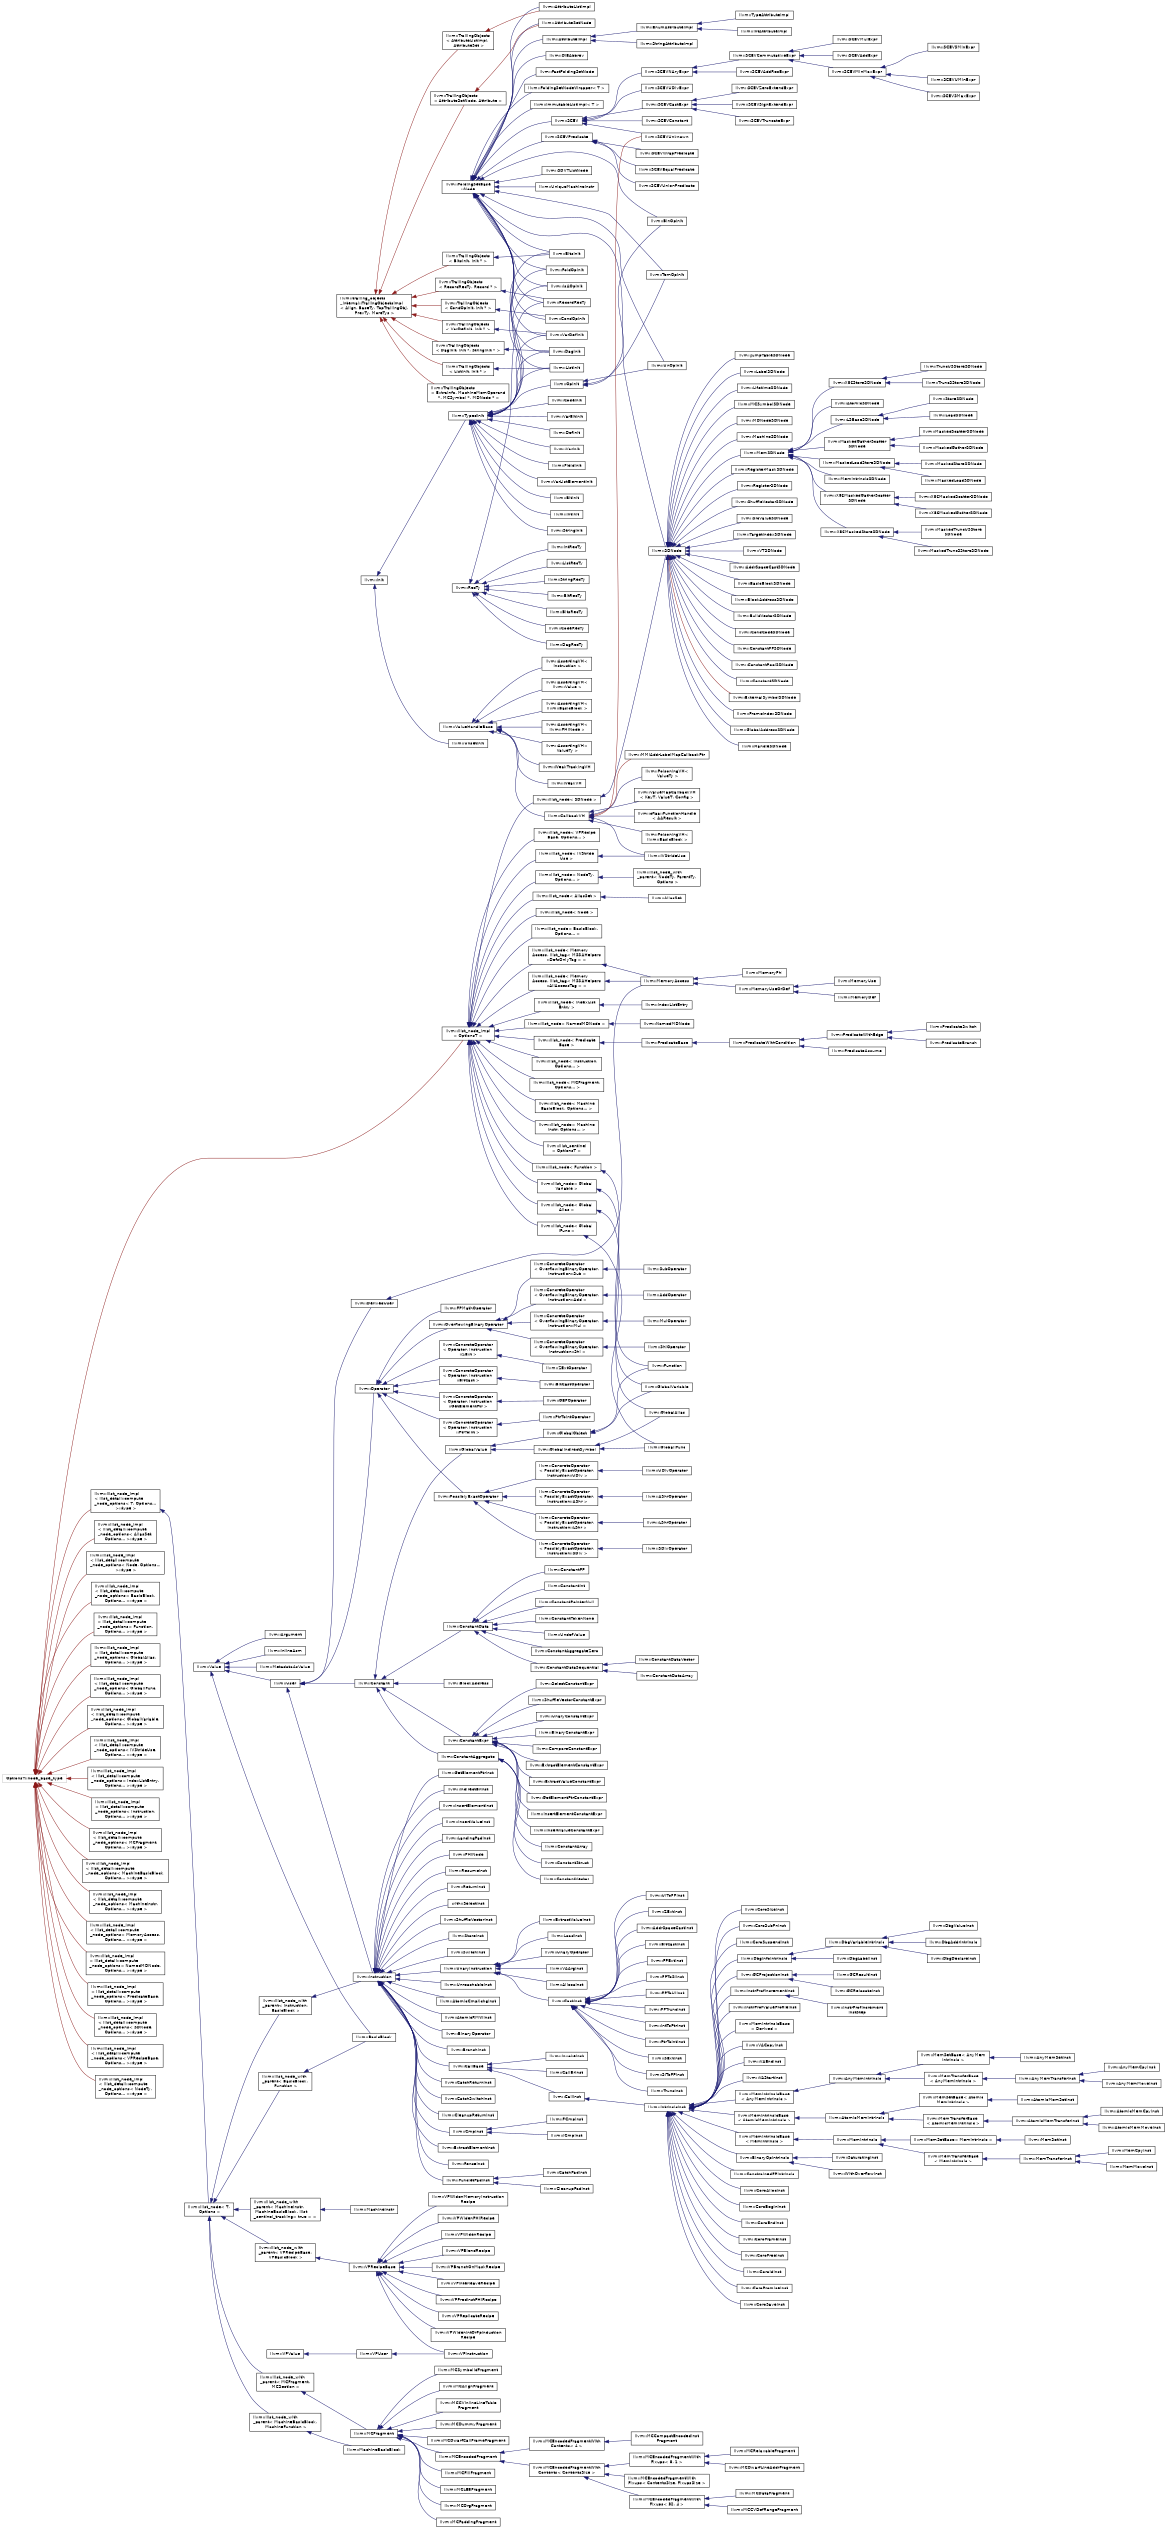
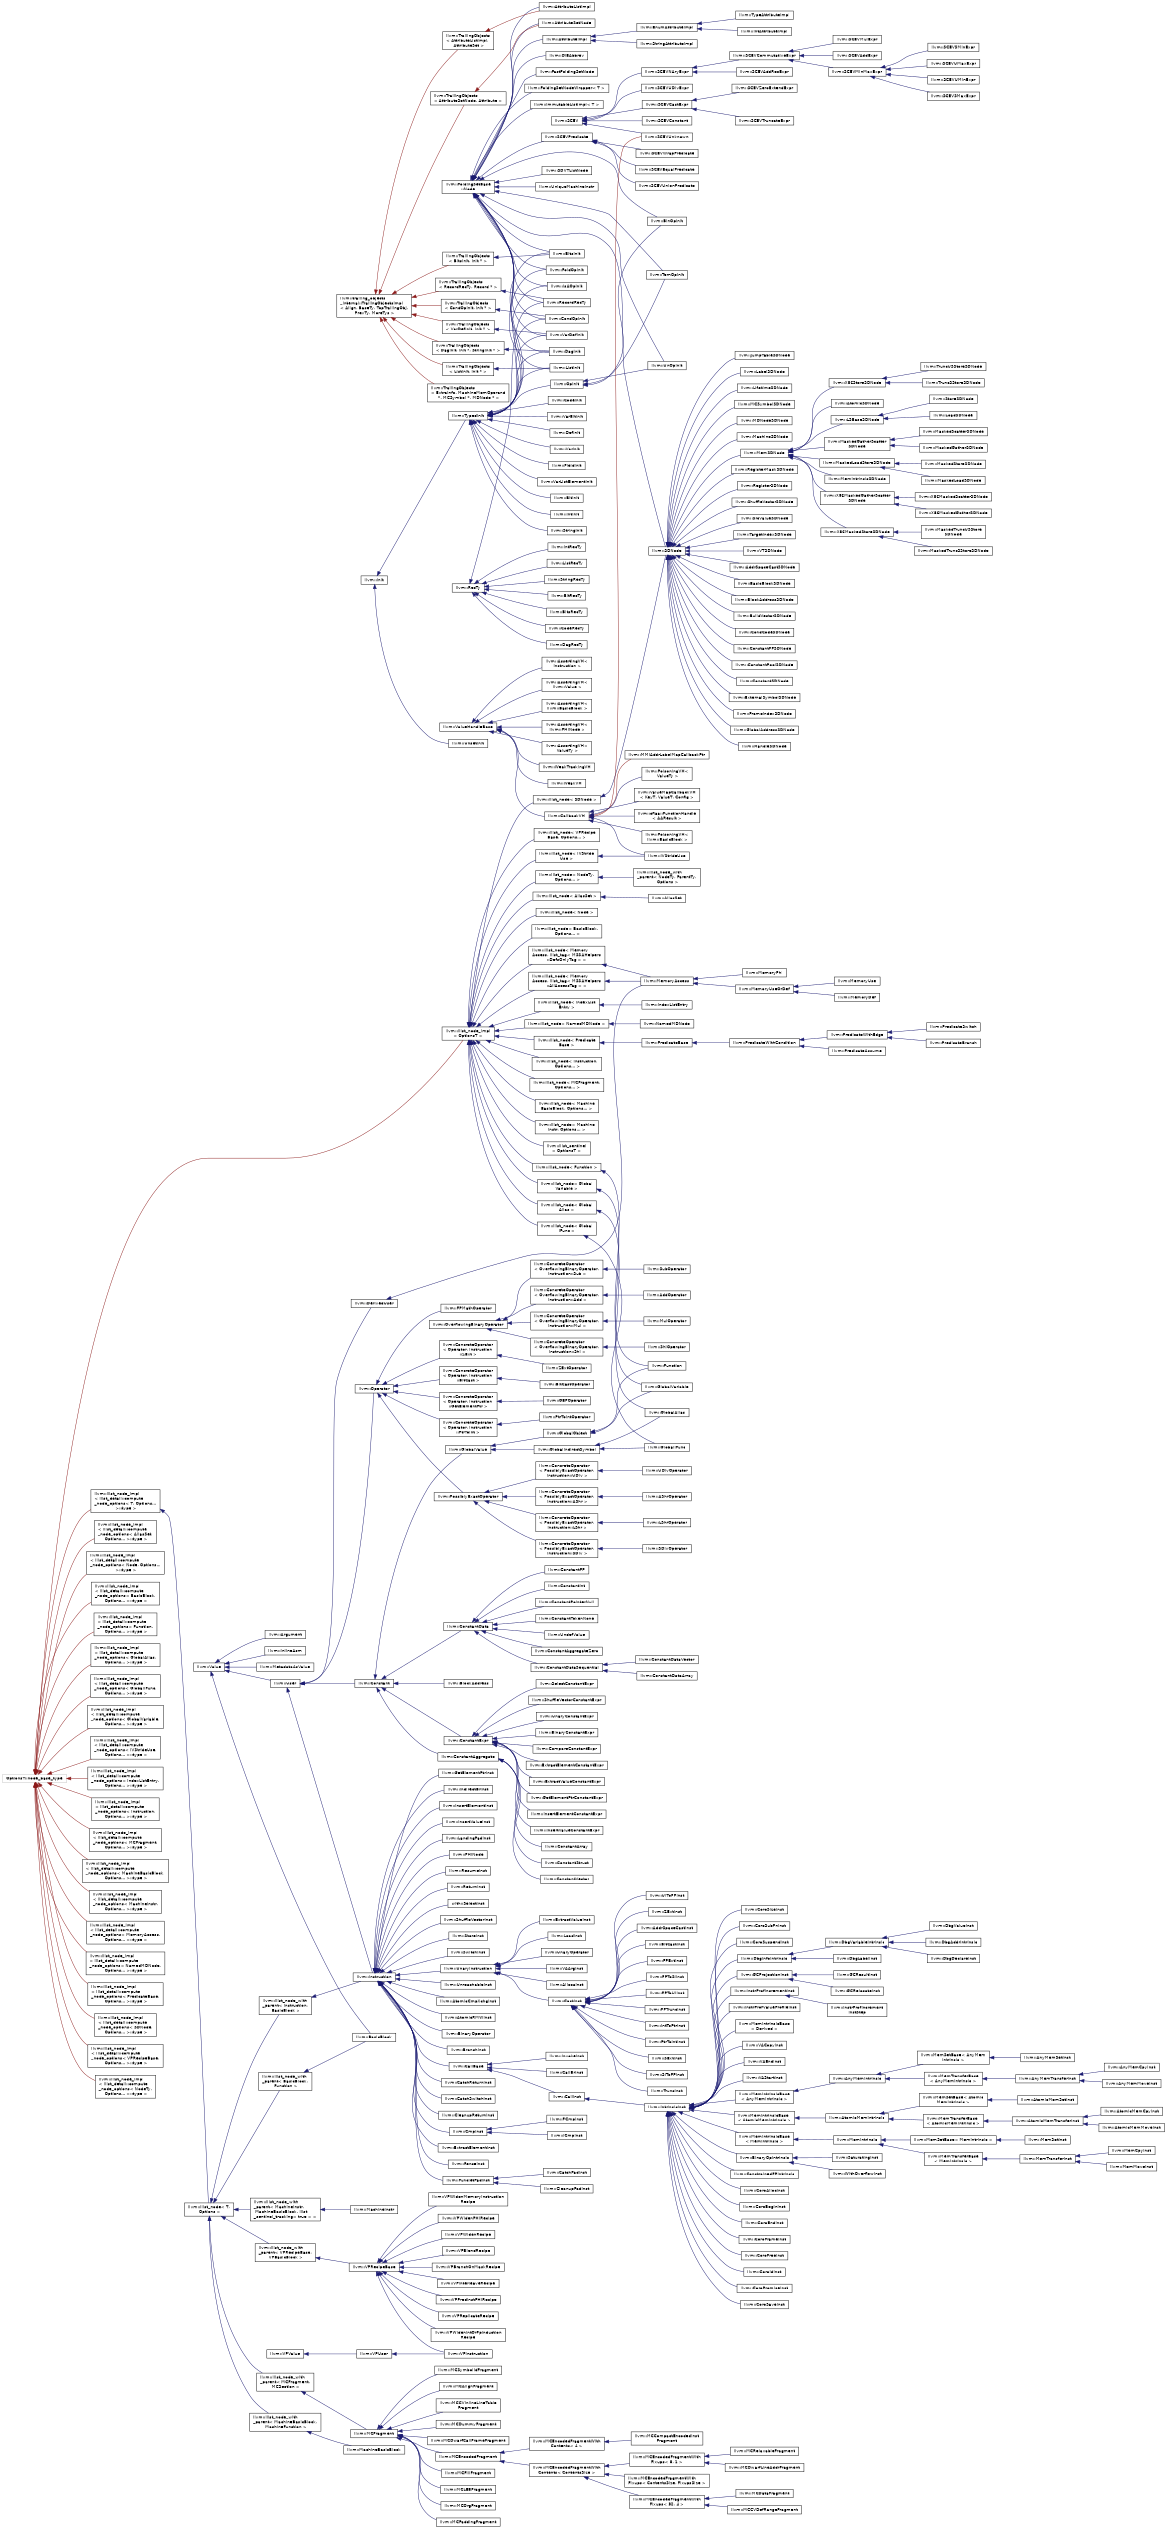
none -> (953, 64)
(765, 105) -> none
(508, 141) -> none
none -> (516, 365)
(687, 633) -> (687, 633)
(410, 1350) -> none
